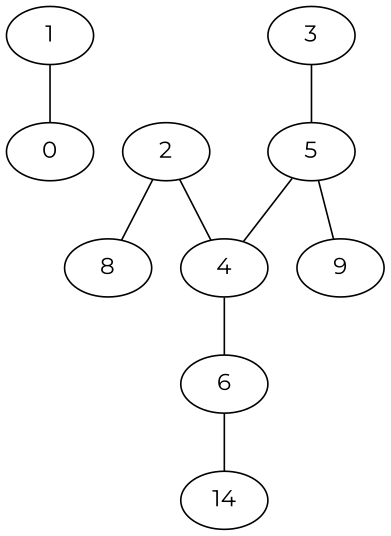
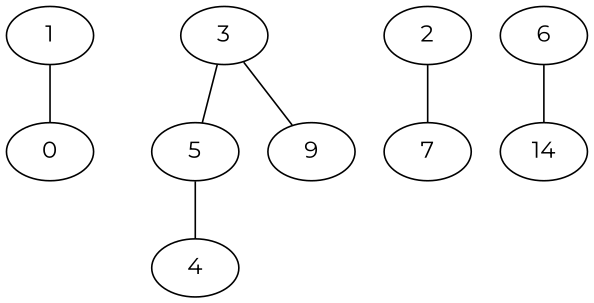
(195, 210) -> none
(326, 210) -> (268, 94)
(108, 268) -> (428, 152)
(224, 326) -> none
